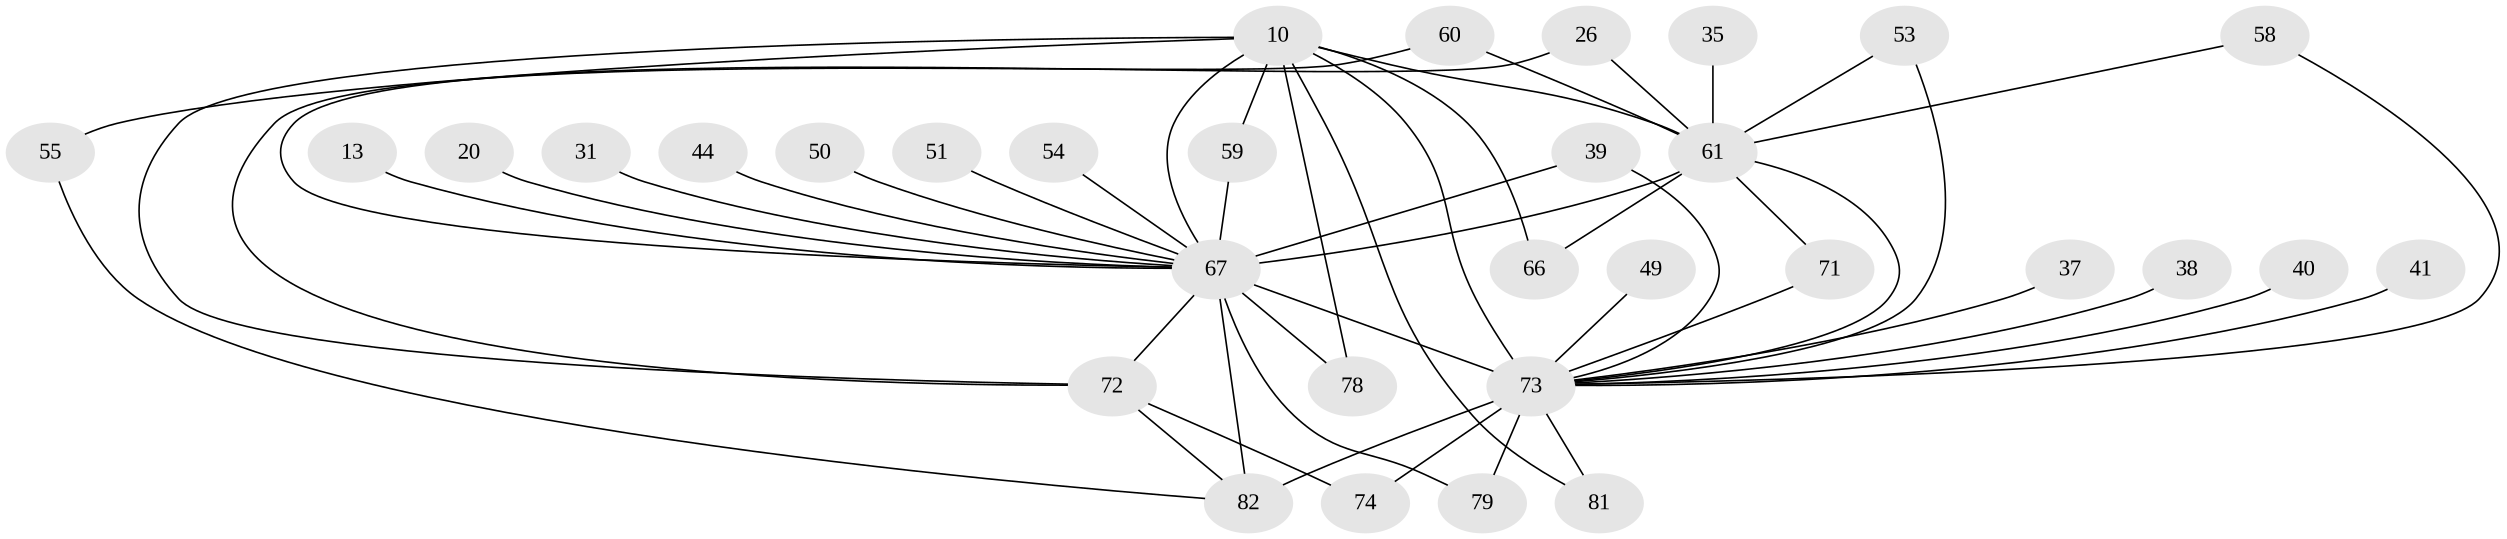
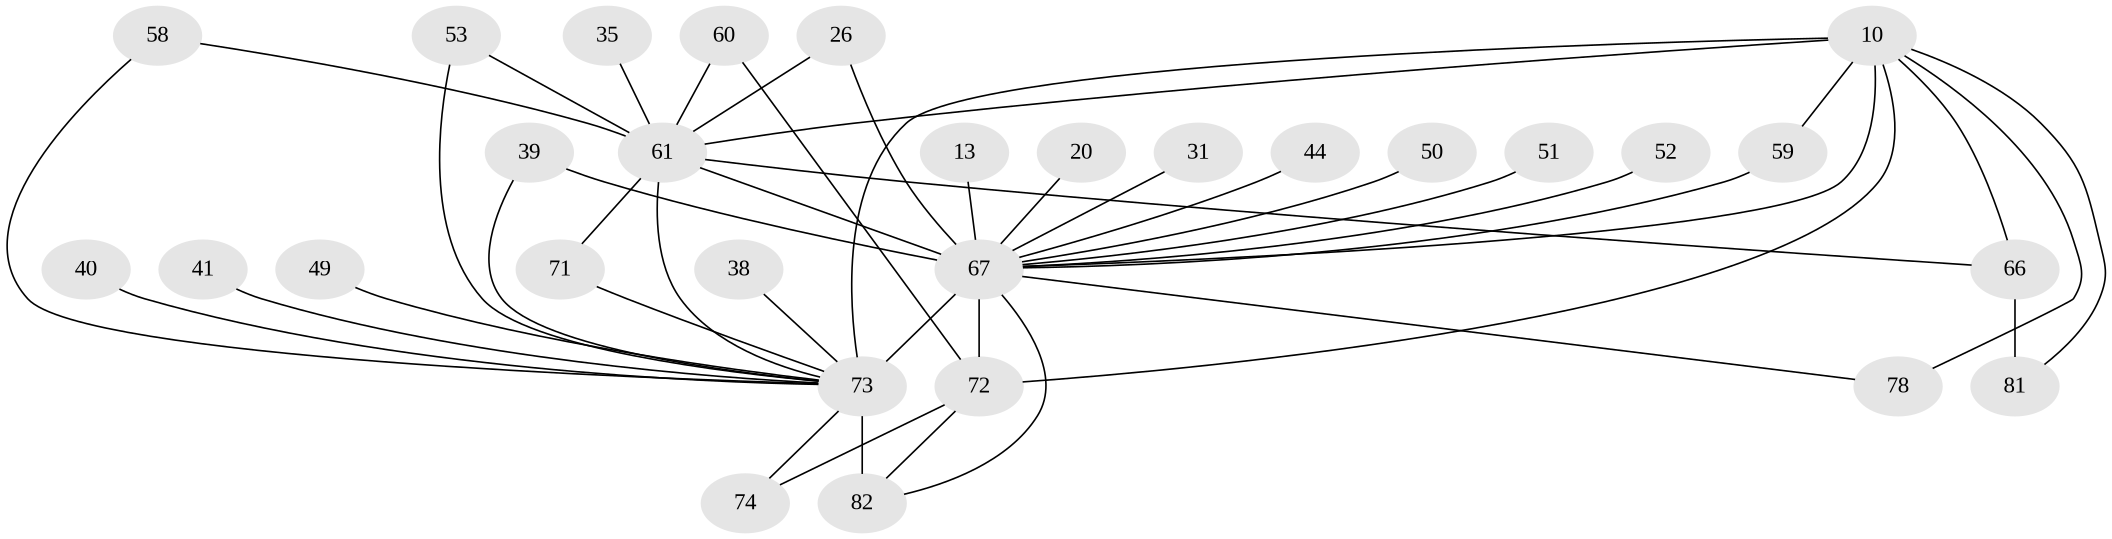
(50, 153) -> none
(1054, 153) -> (1666, 153)
(2070, 270) -> none
(1565, 445) -> (2015, 317)
(1482, 503) -> none
